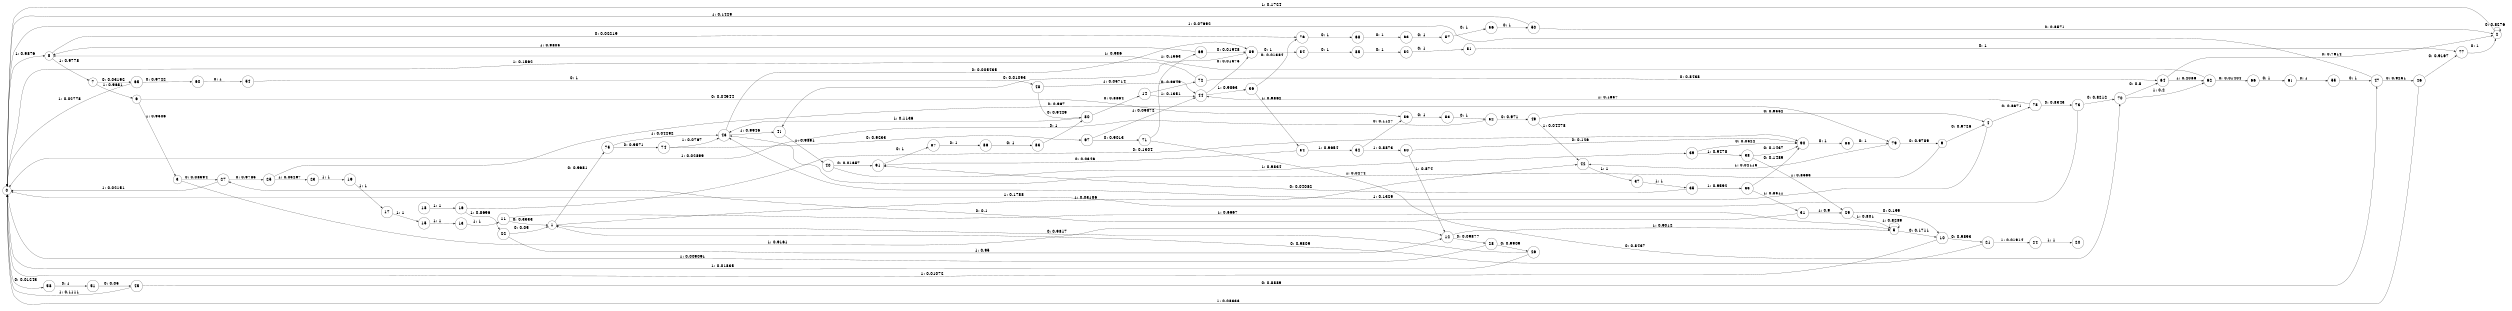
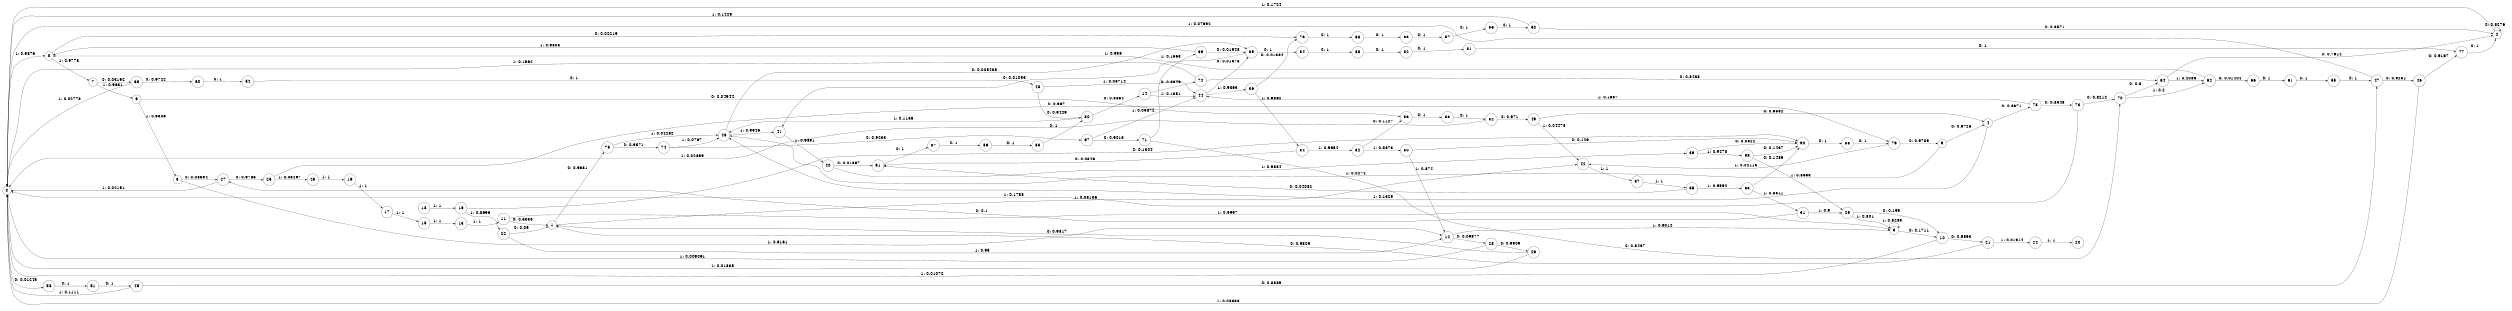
(115, 284) -> (115, 284)
